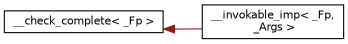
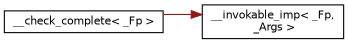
(188, 29) -> (177, 14)
